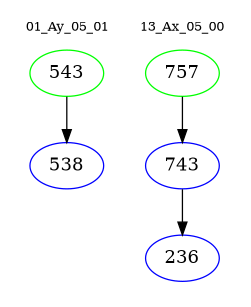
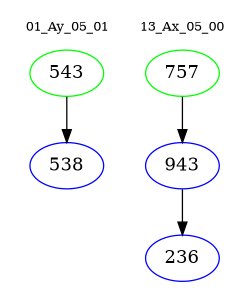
(182, 166) -> (182, 166)
